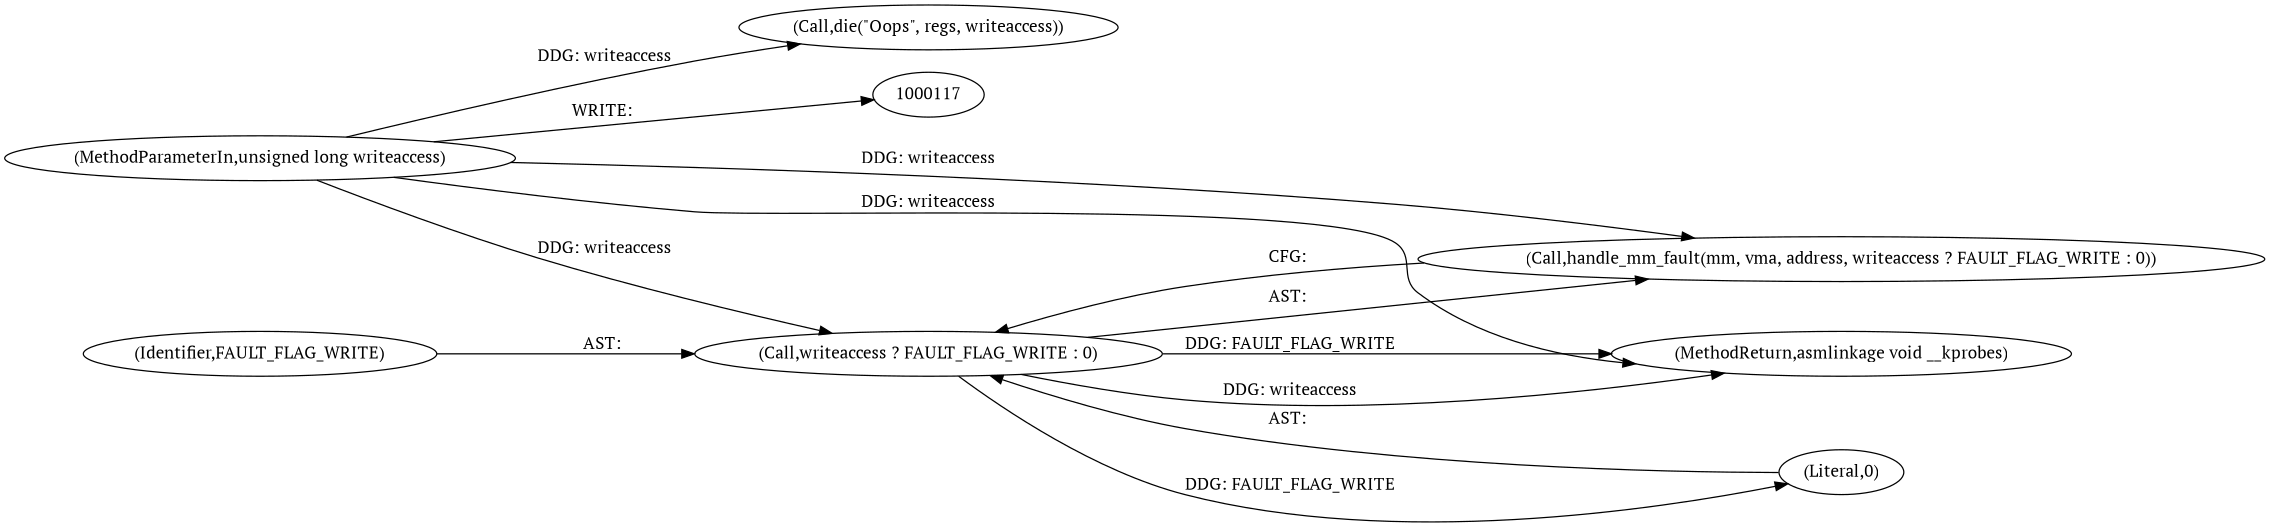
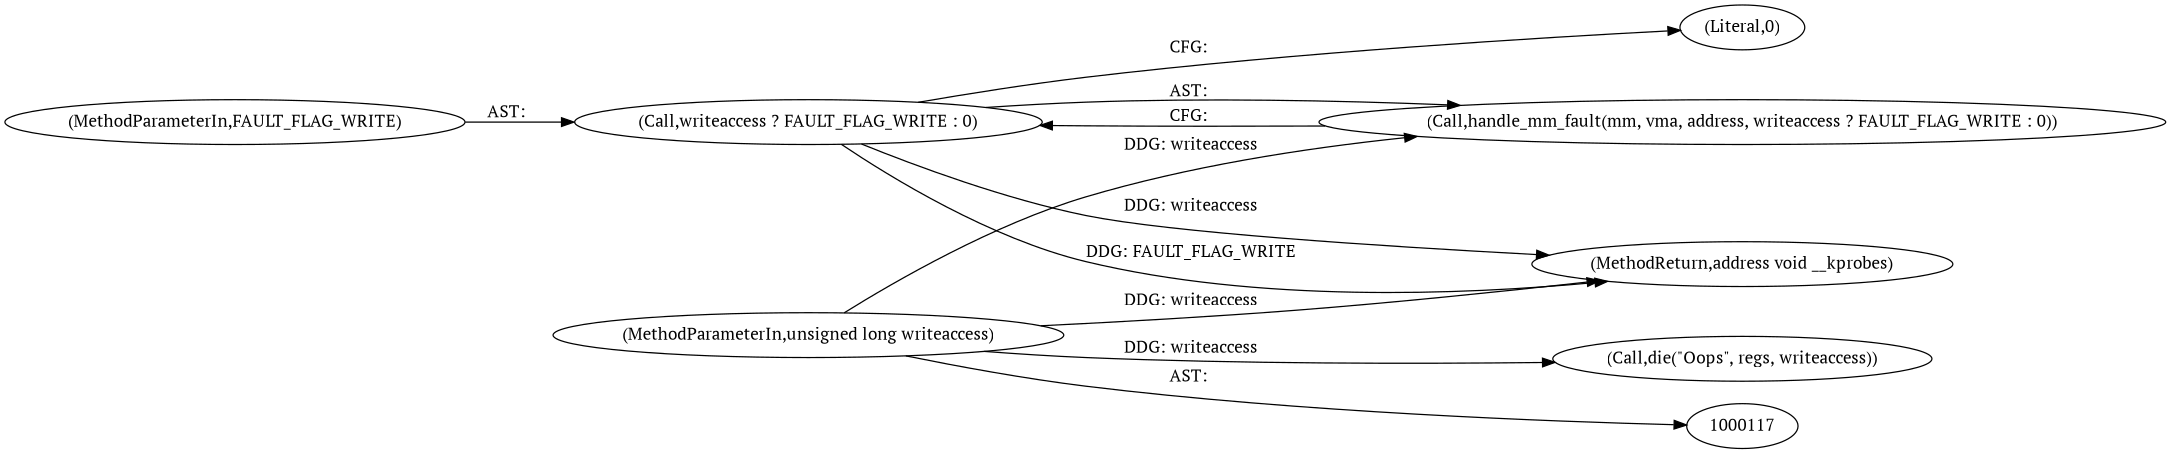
(605, 112) -> (1191, 377)
(565, 266) -> none
(260, 354) -> (235, 122)
(1841, 354) -> (1742, 264)
(1387, 455) -> none
(1290, 485) -> (1191, 48)
